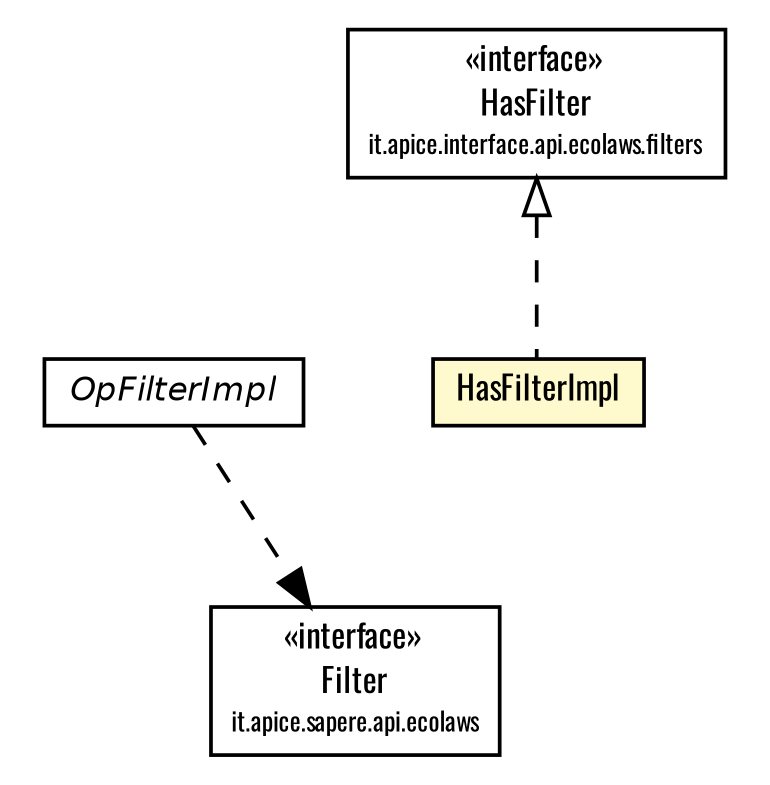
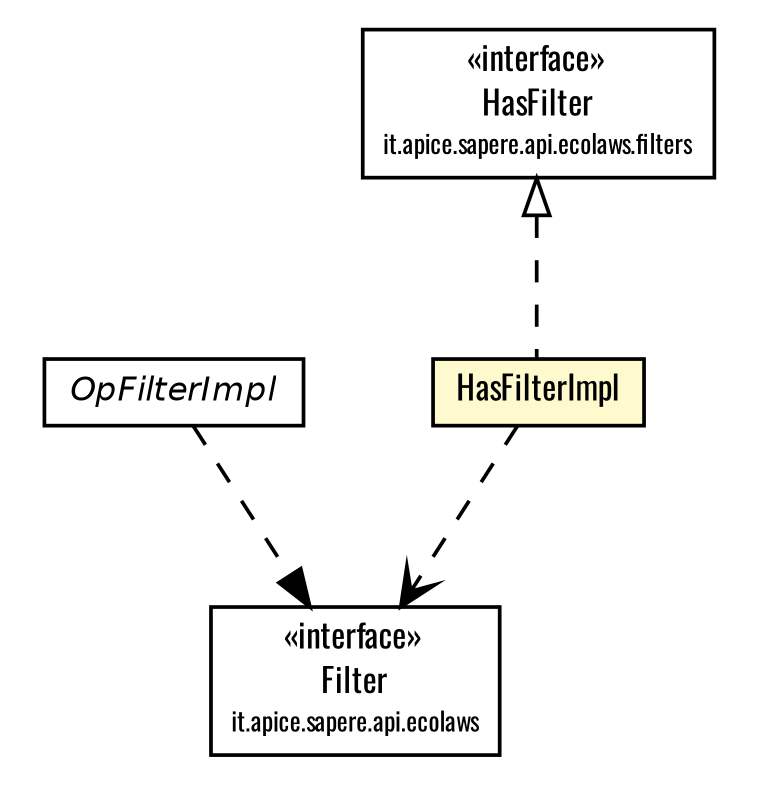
(537, 146) -> (539, 146)
none -> (469, 501)
